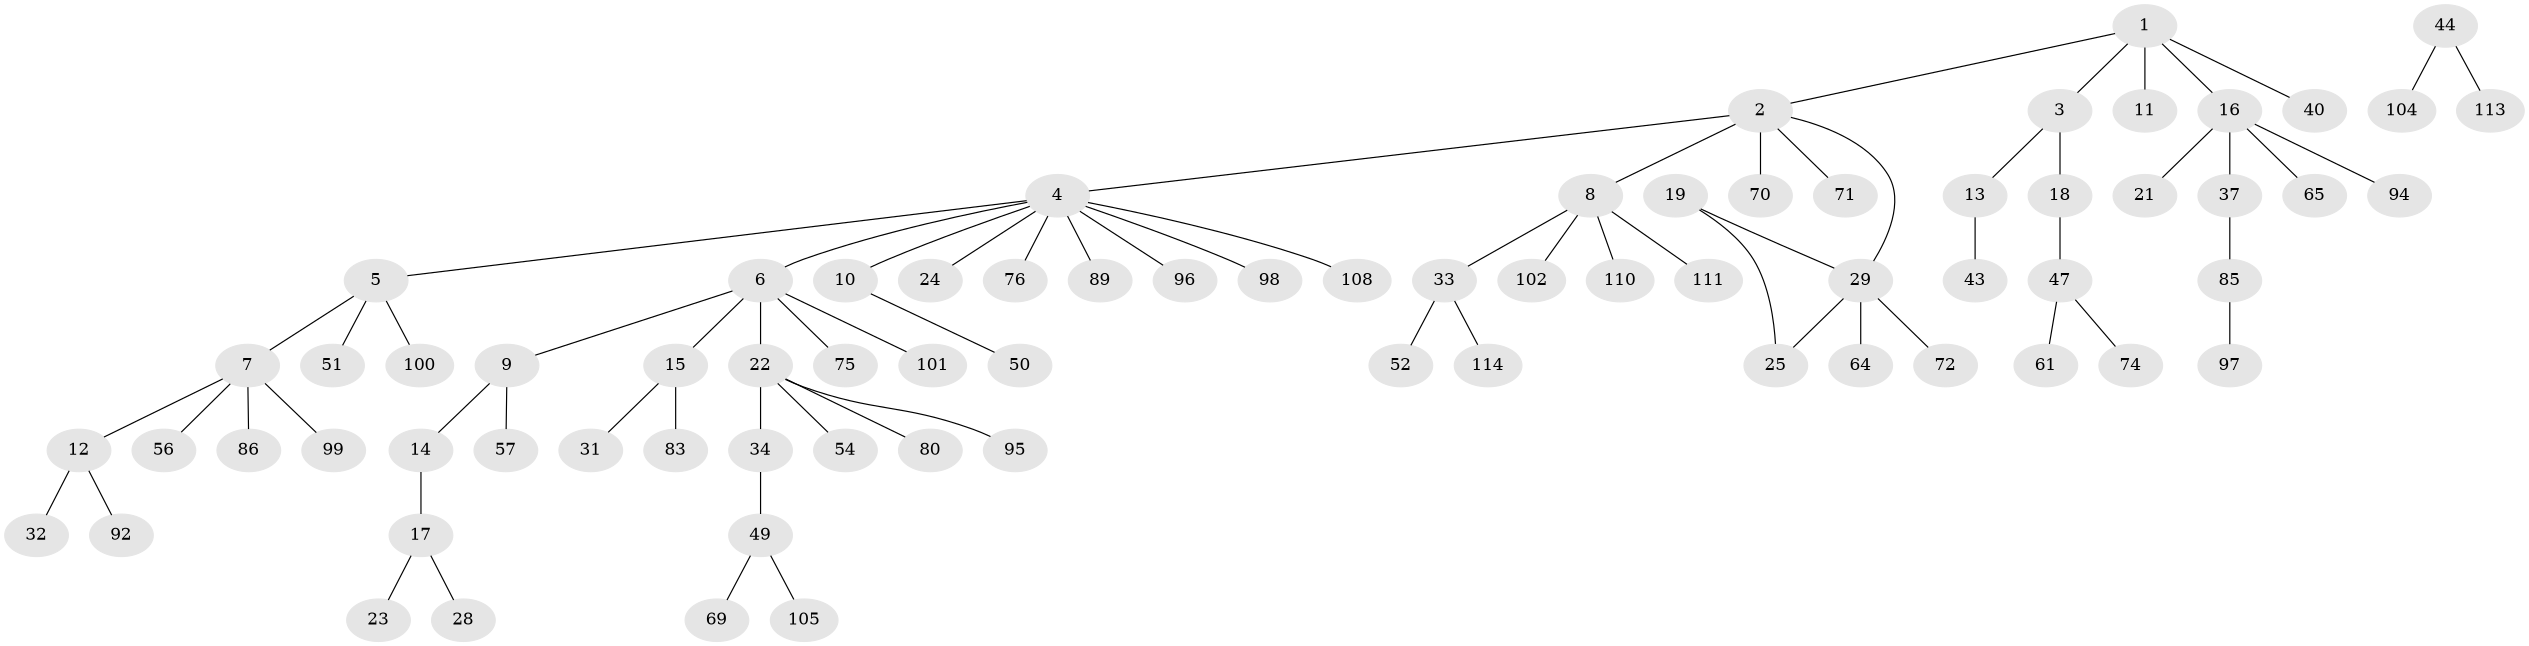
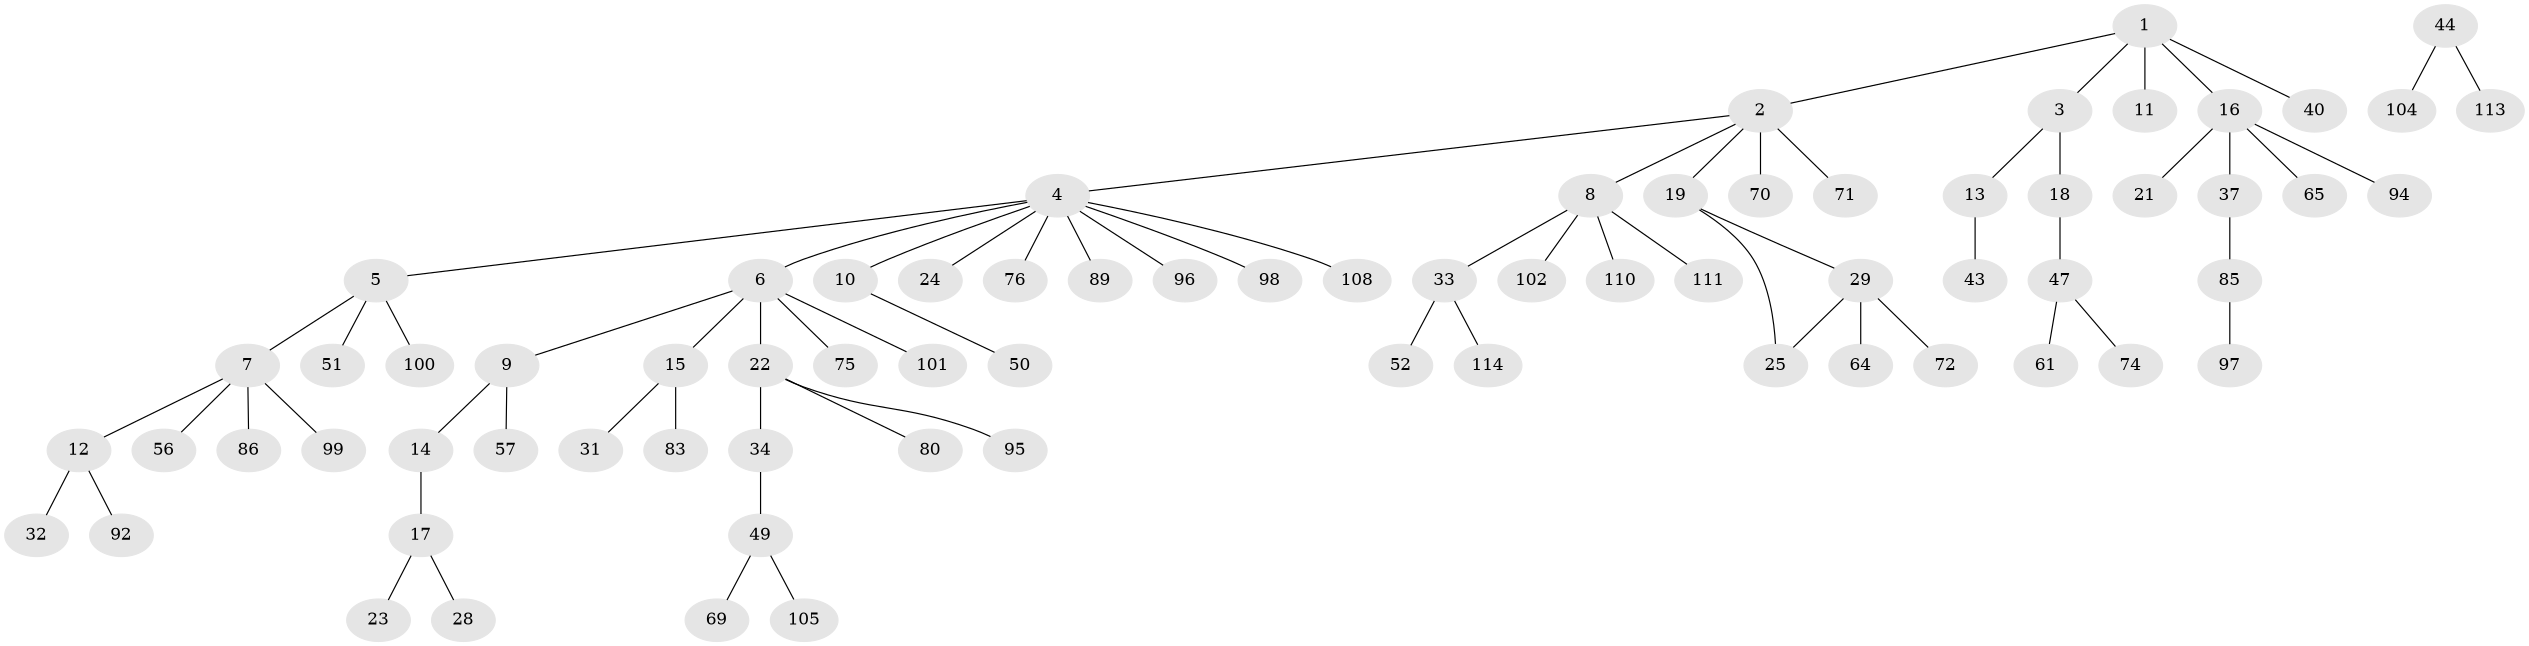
(1881, 165) -> (1718, 153)
(845, 450) -> none
